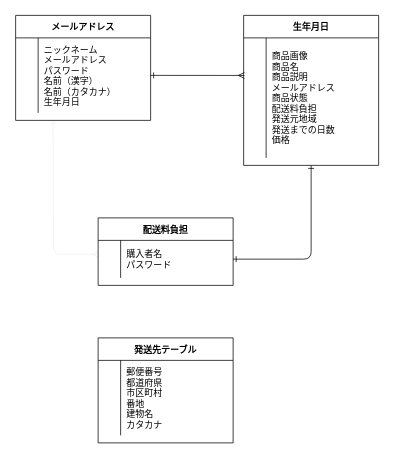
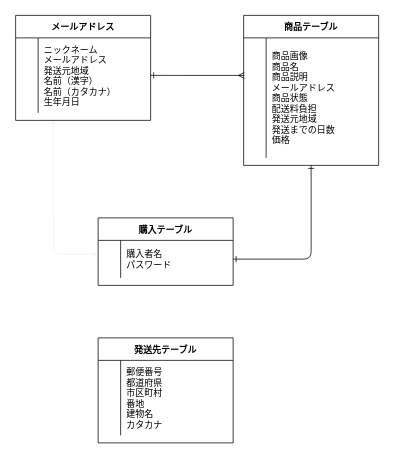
(311, 27) -> (311, 27)
(71, 50) -> (71, 50)
(165, 230) -> (165, 230)
